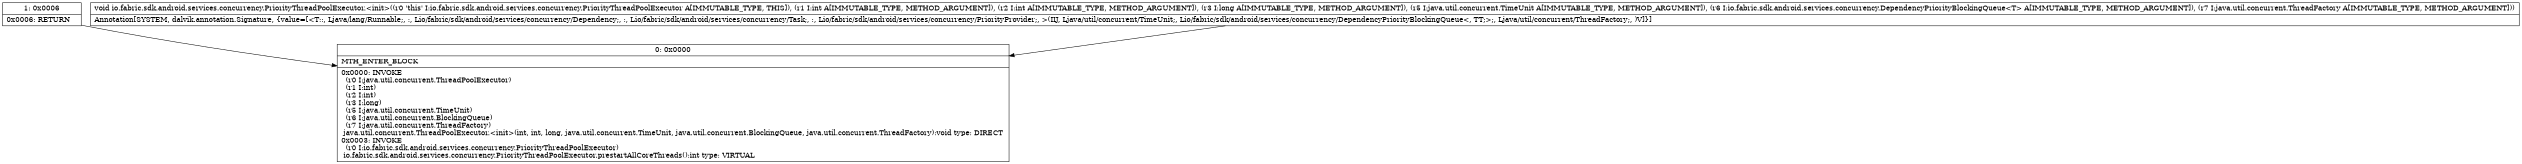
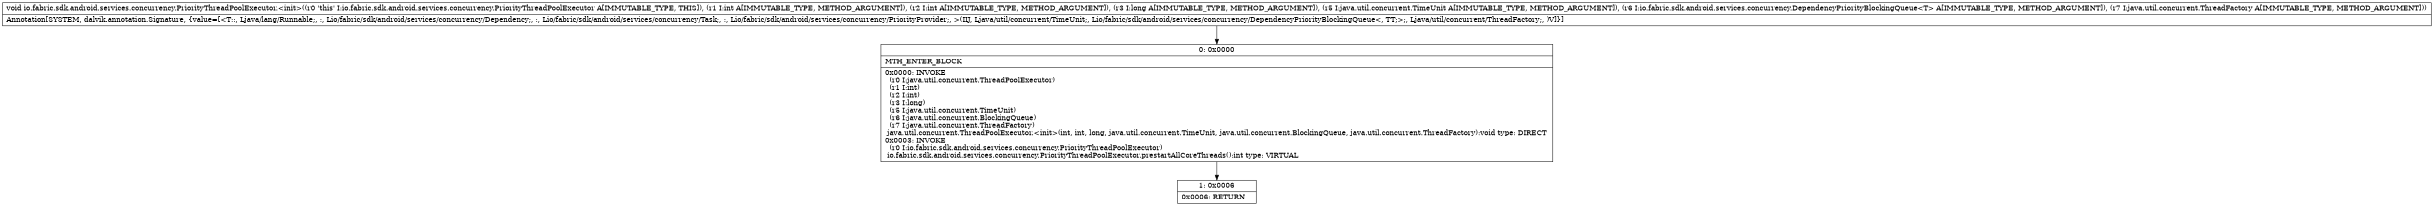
(206, 47) -> (1217, 168)
